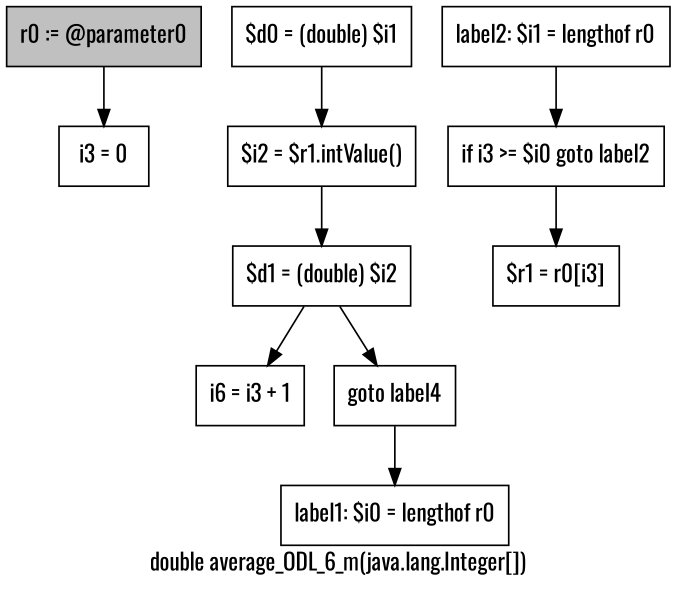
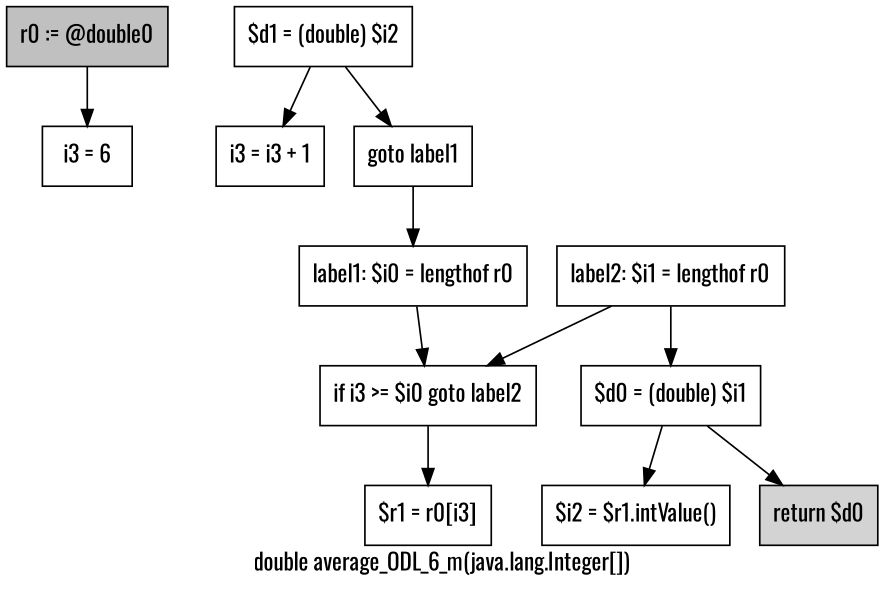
(104, 37) -> (87, 37)
(104, 156) -> (87, 156)
(322, 208) -> none
none -> (420, 328)
none -> (671, 328)
(250, 396) -> (270, 156)
(395, 396) -> (413, 156)
none -> (819, 515)
